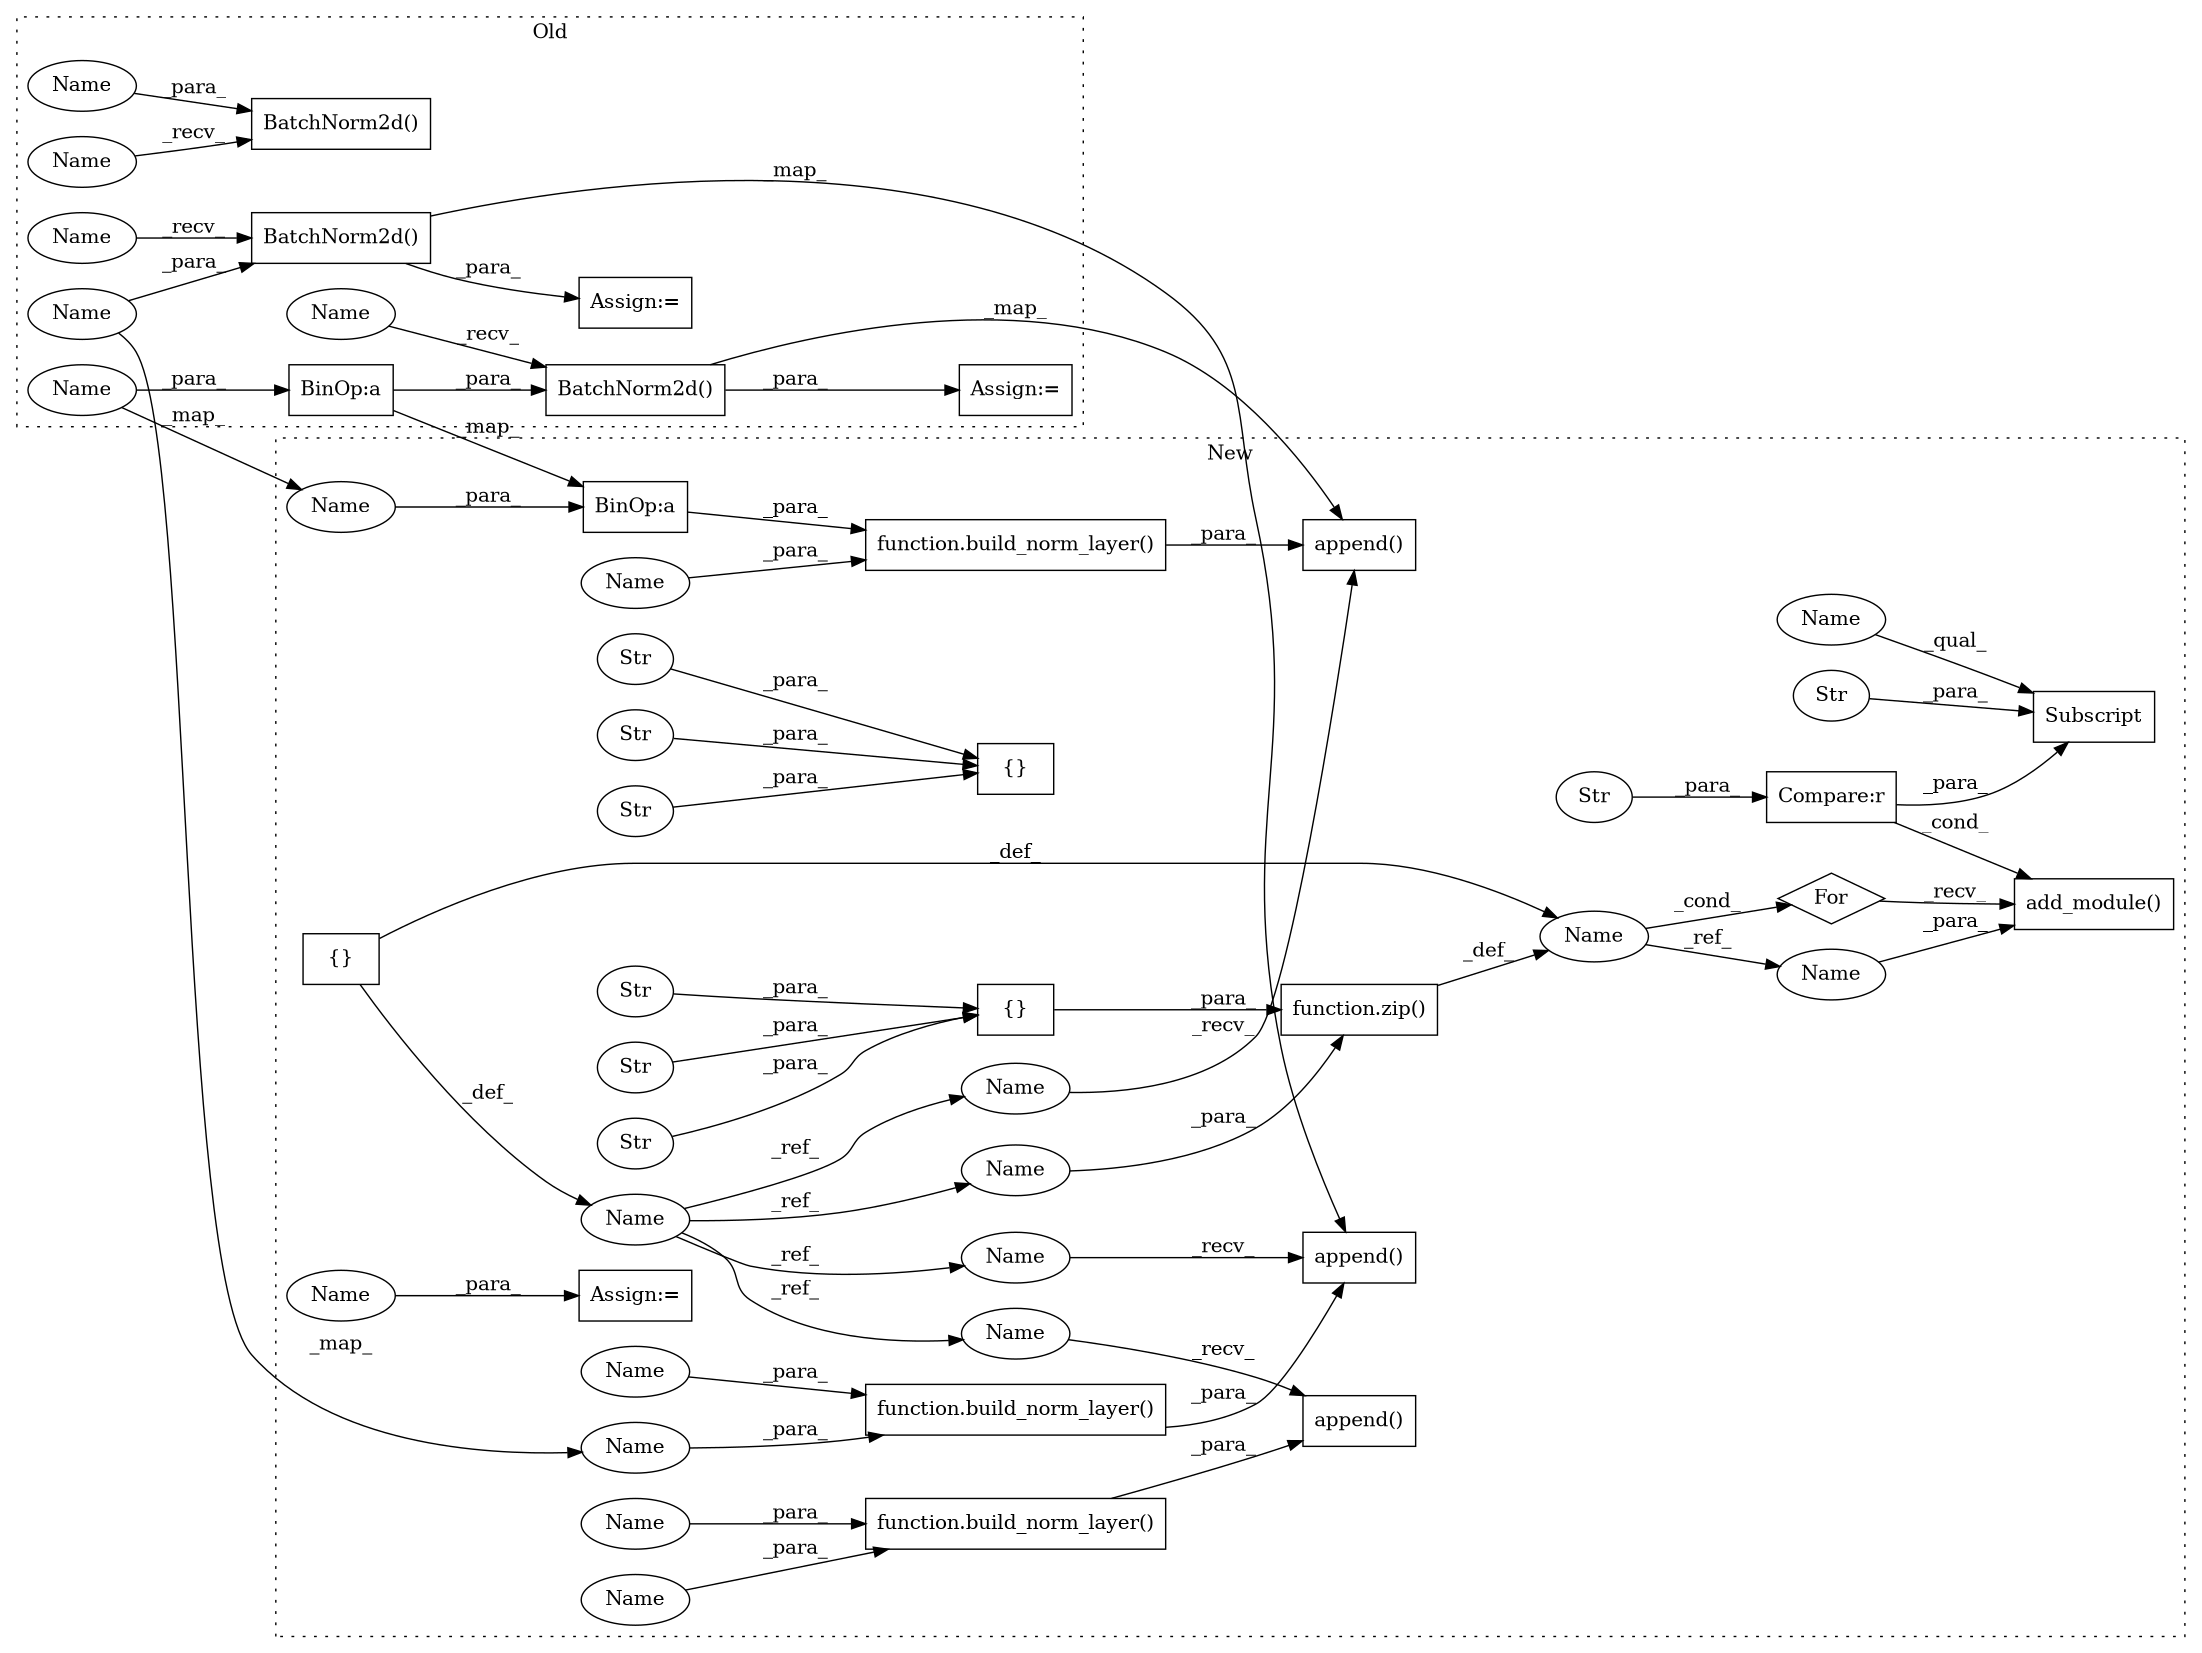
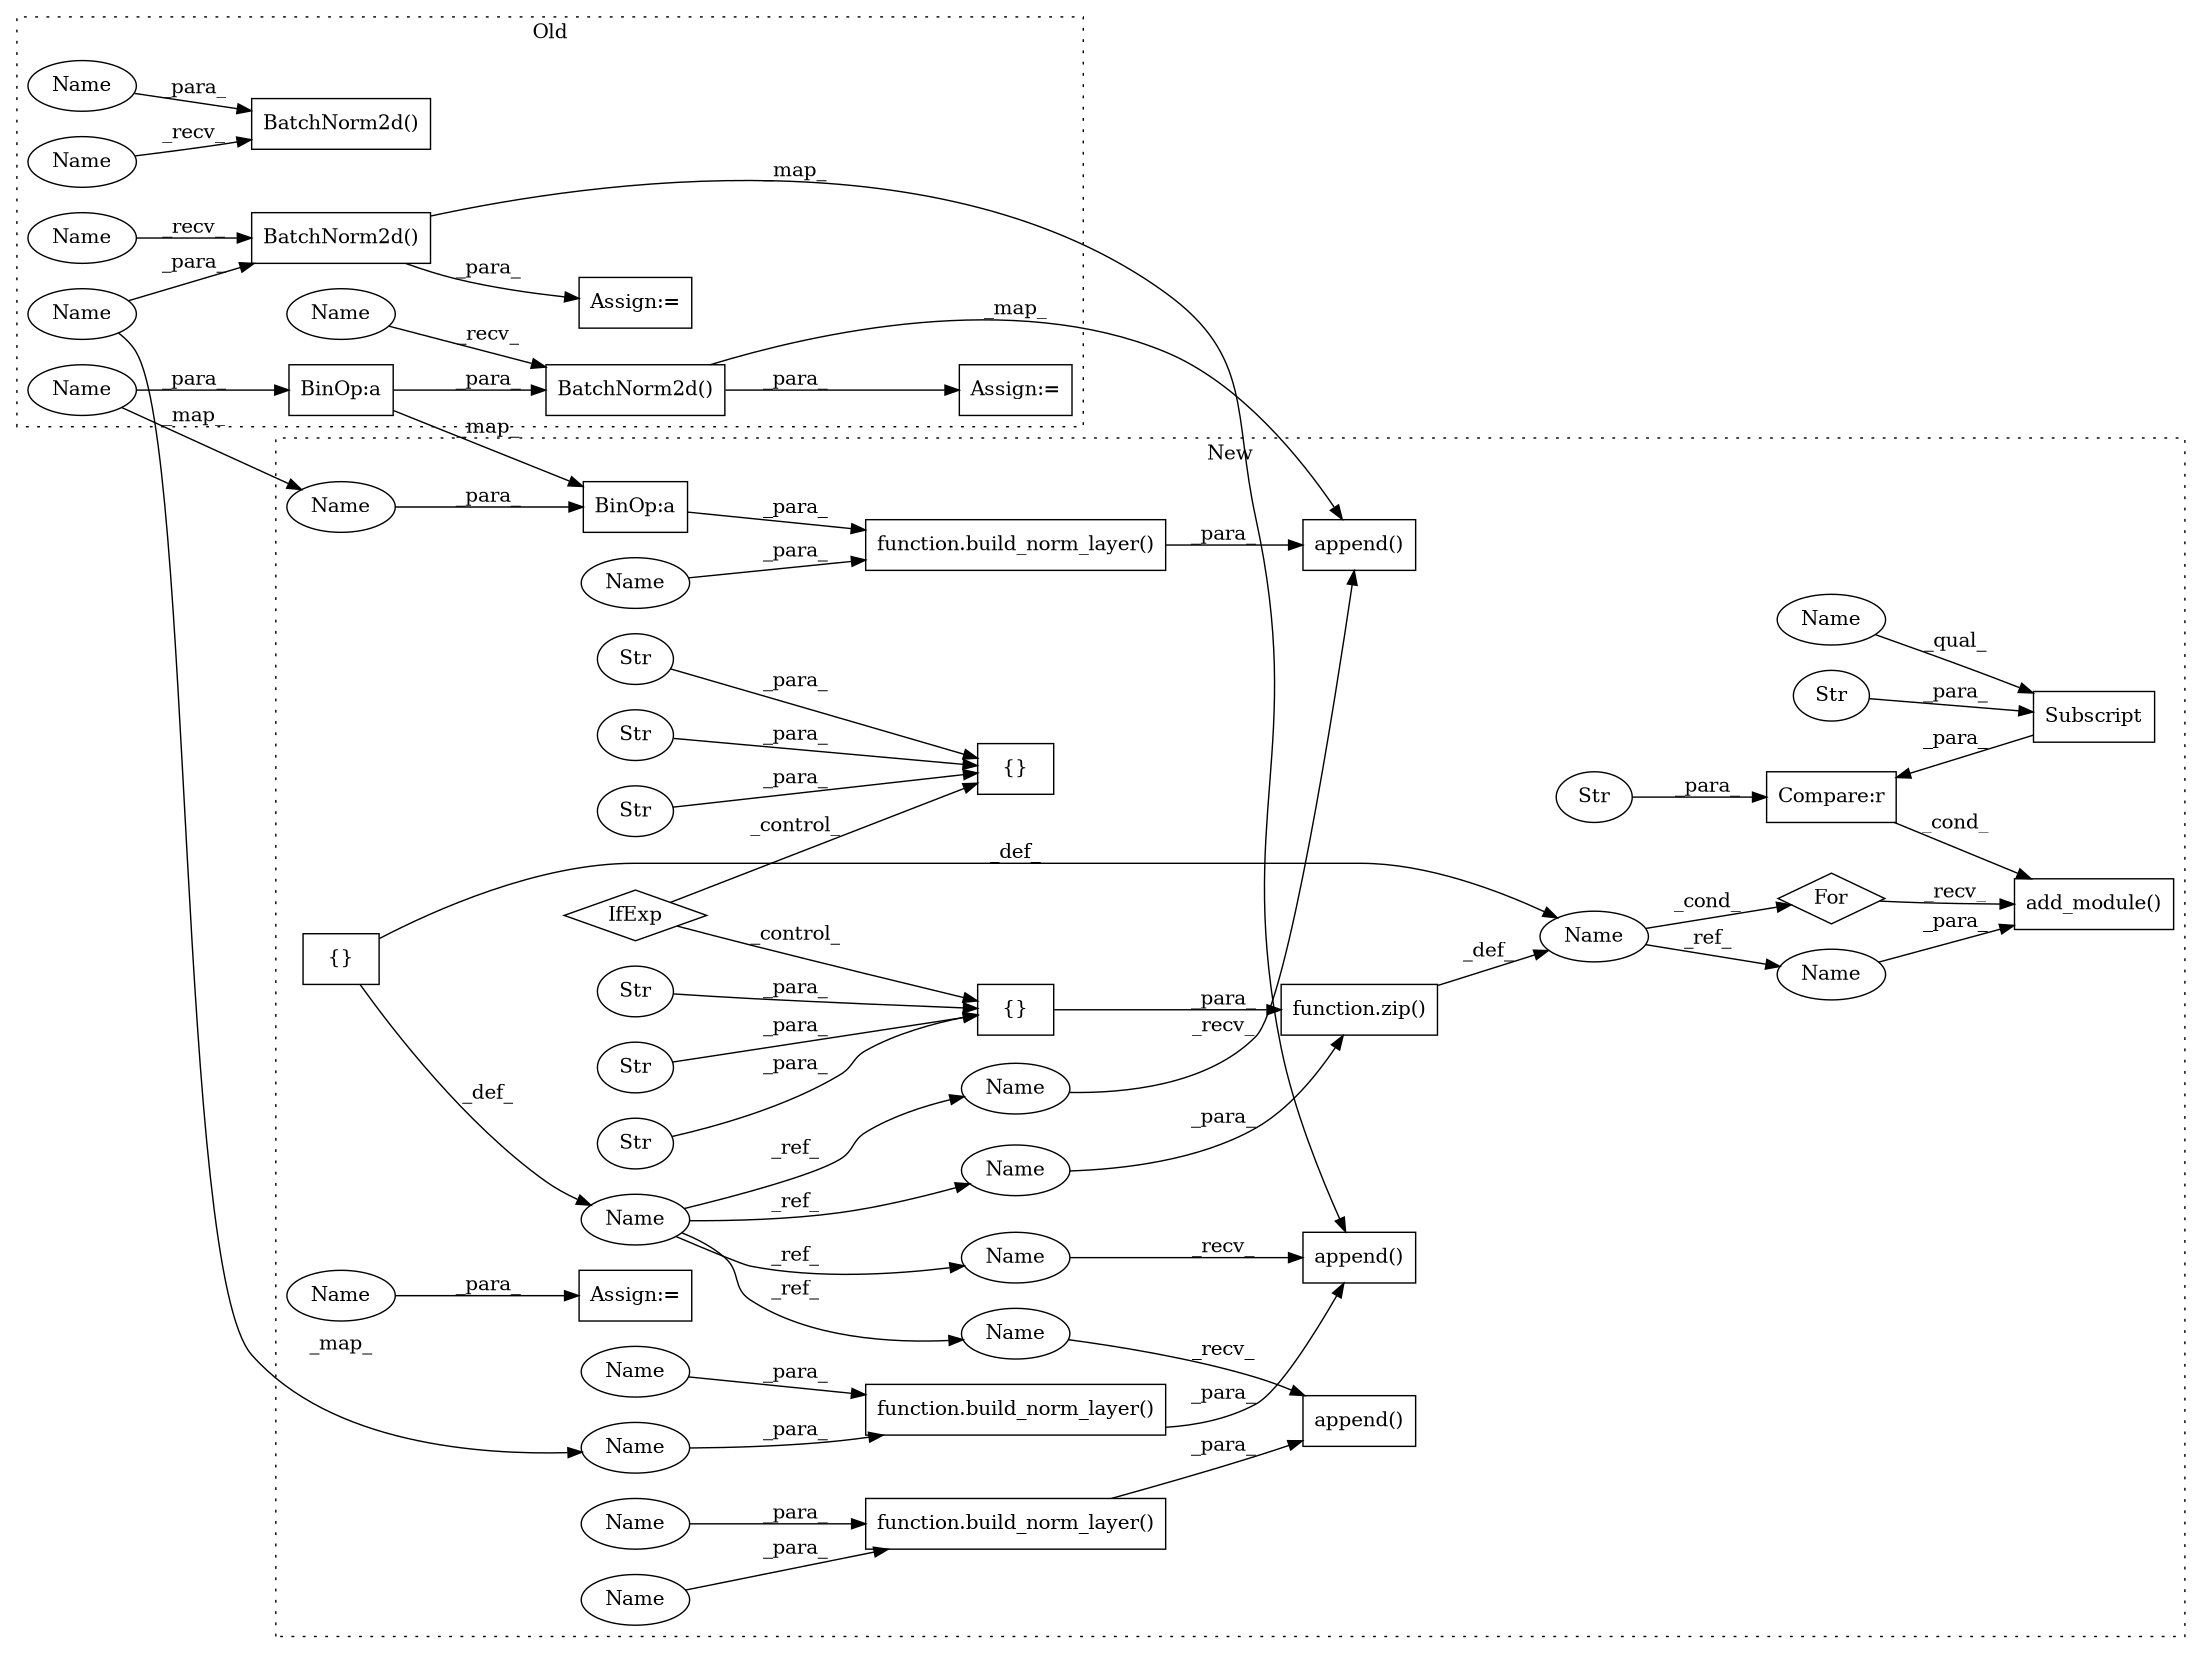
(1983, 796) -> (1972, 754)
none -> (635, 915)
